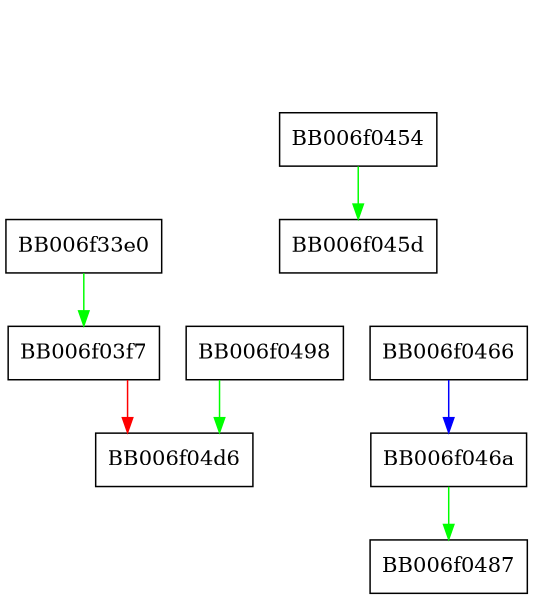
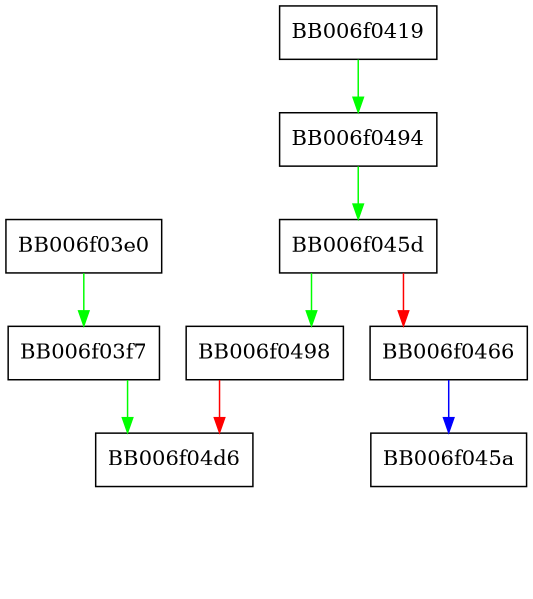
none -> (358, 33)
(358, 139) -> (358, 139)
(84, 246) -> (84, 246)
none -> (312, 292)
none -> (403, 292)
(128, 399) -> (128, 399)
(220, 399) -> (220, 399)
(449, 460) -> (449, 460)
(449, 567) -> none
